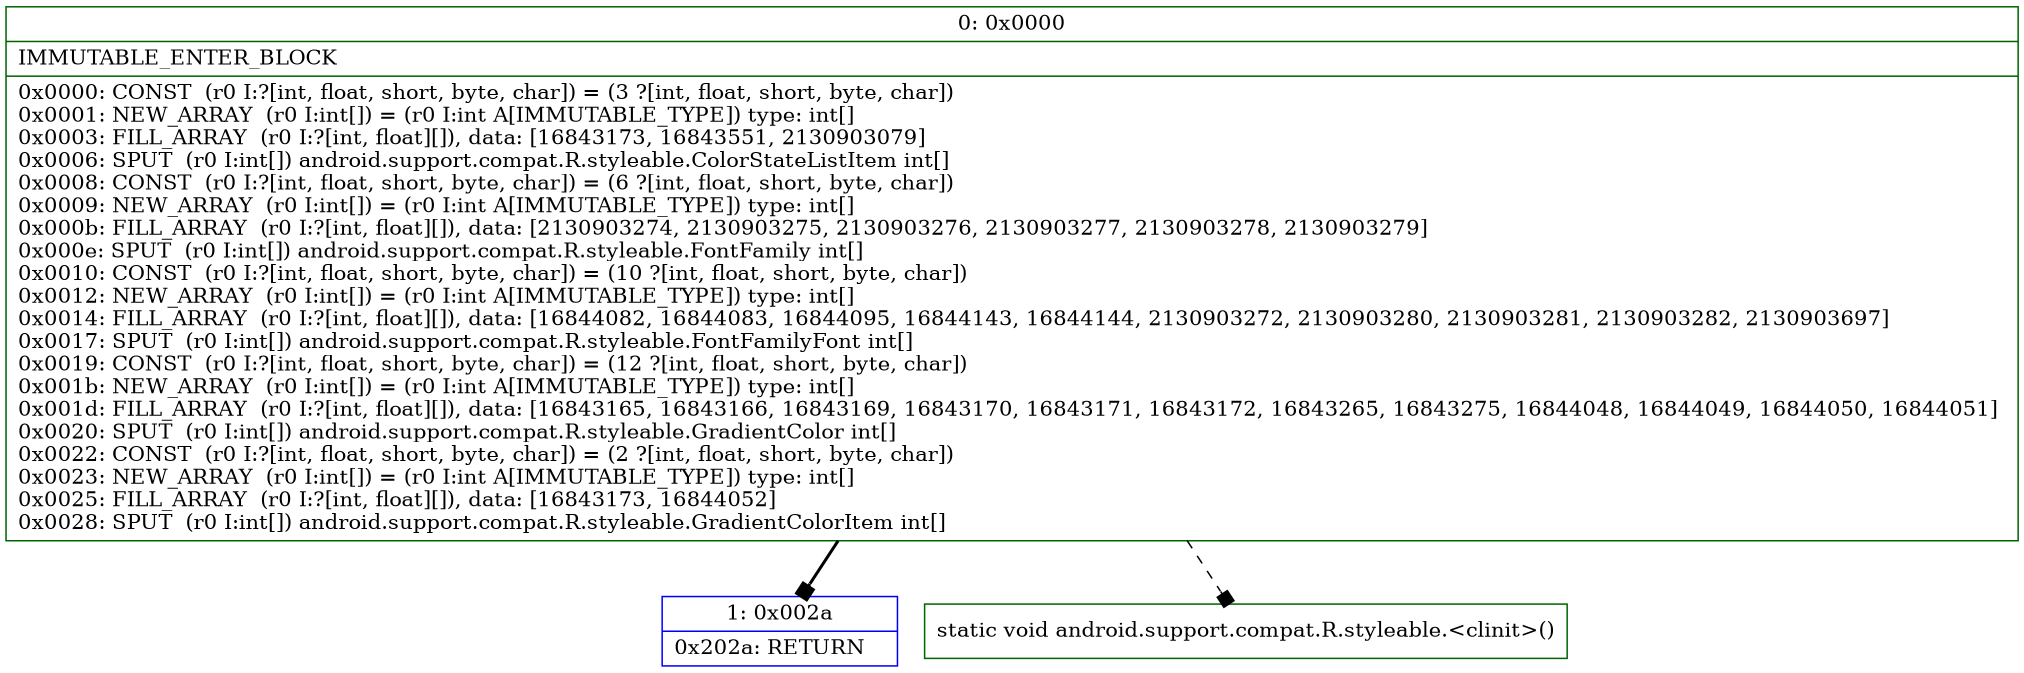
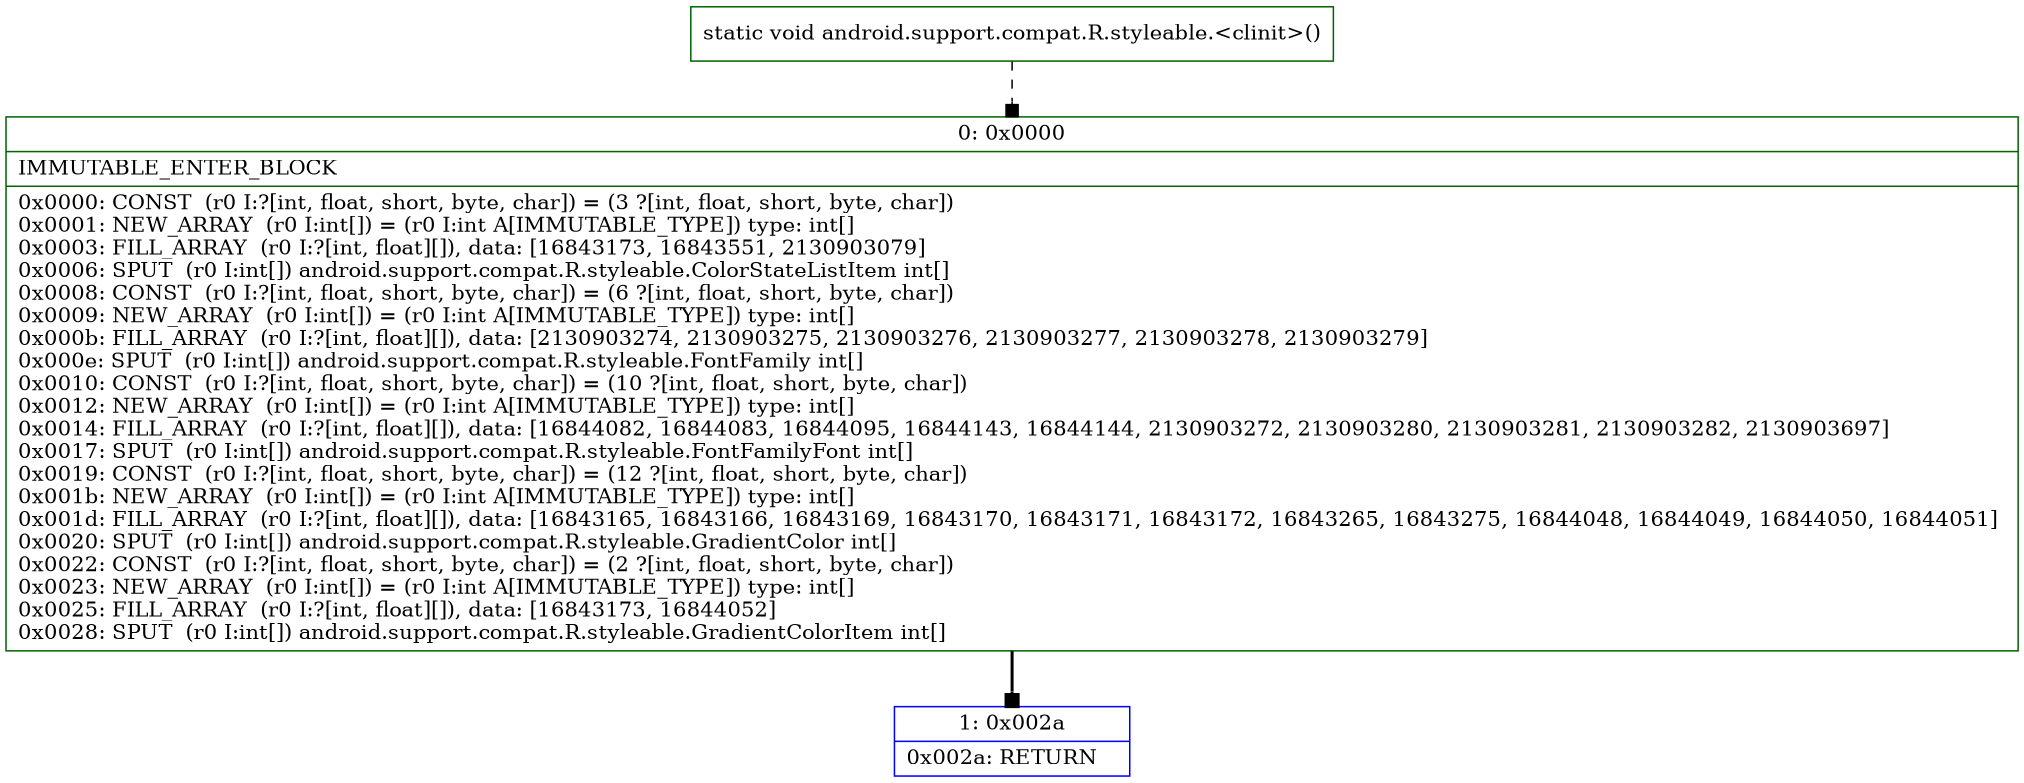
(1204, 566) -> (1012, 81)
(780, 648) -> (1012, 758)
